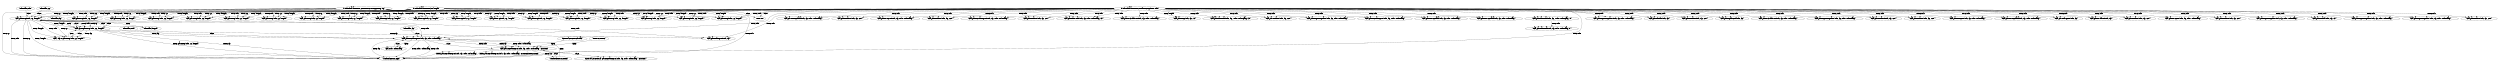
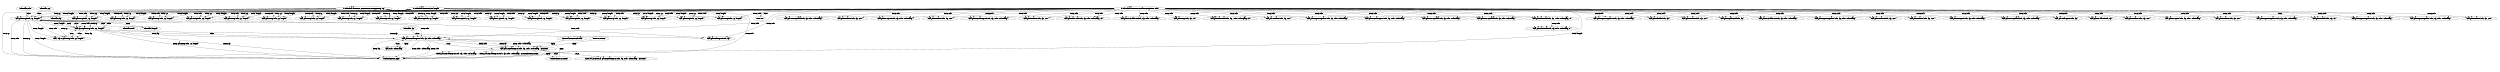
(607, 9) -> none
none -> (1349, 11)
(1169, 14) -> (1169, 14)
(2280, 14) -> (2280, 14)
(1577, 34) -> (1577, 34)
(548, 54) -> (548, 54)
